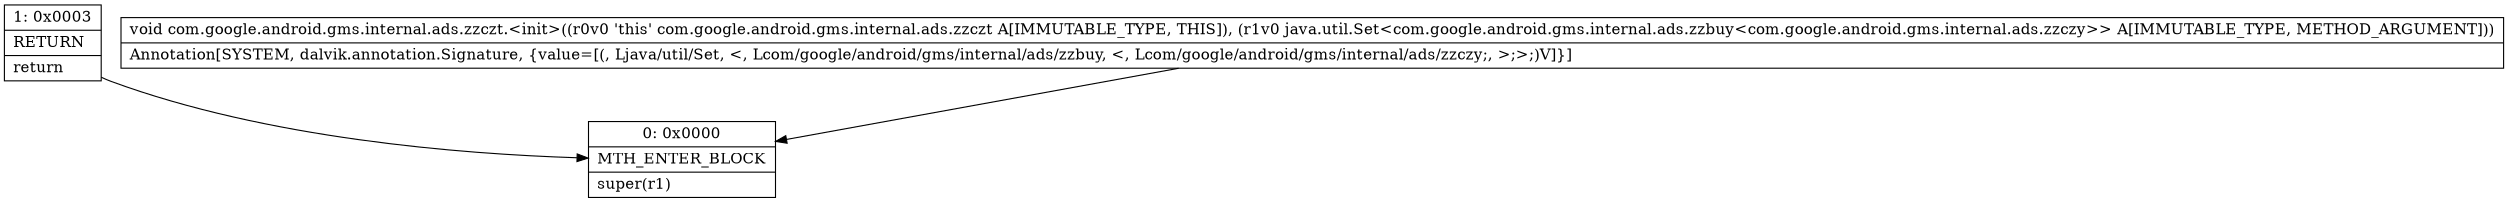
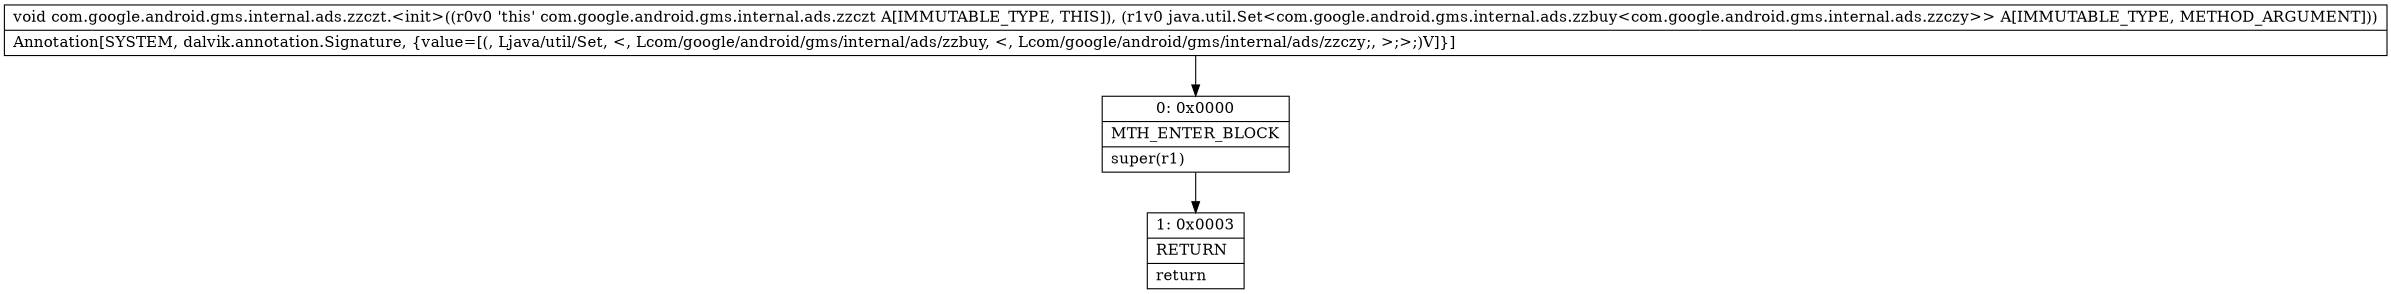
(336, 136) -> (1196, 187)
